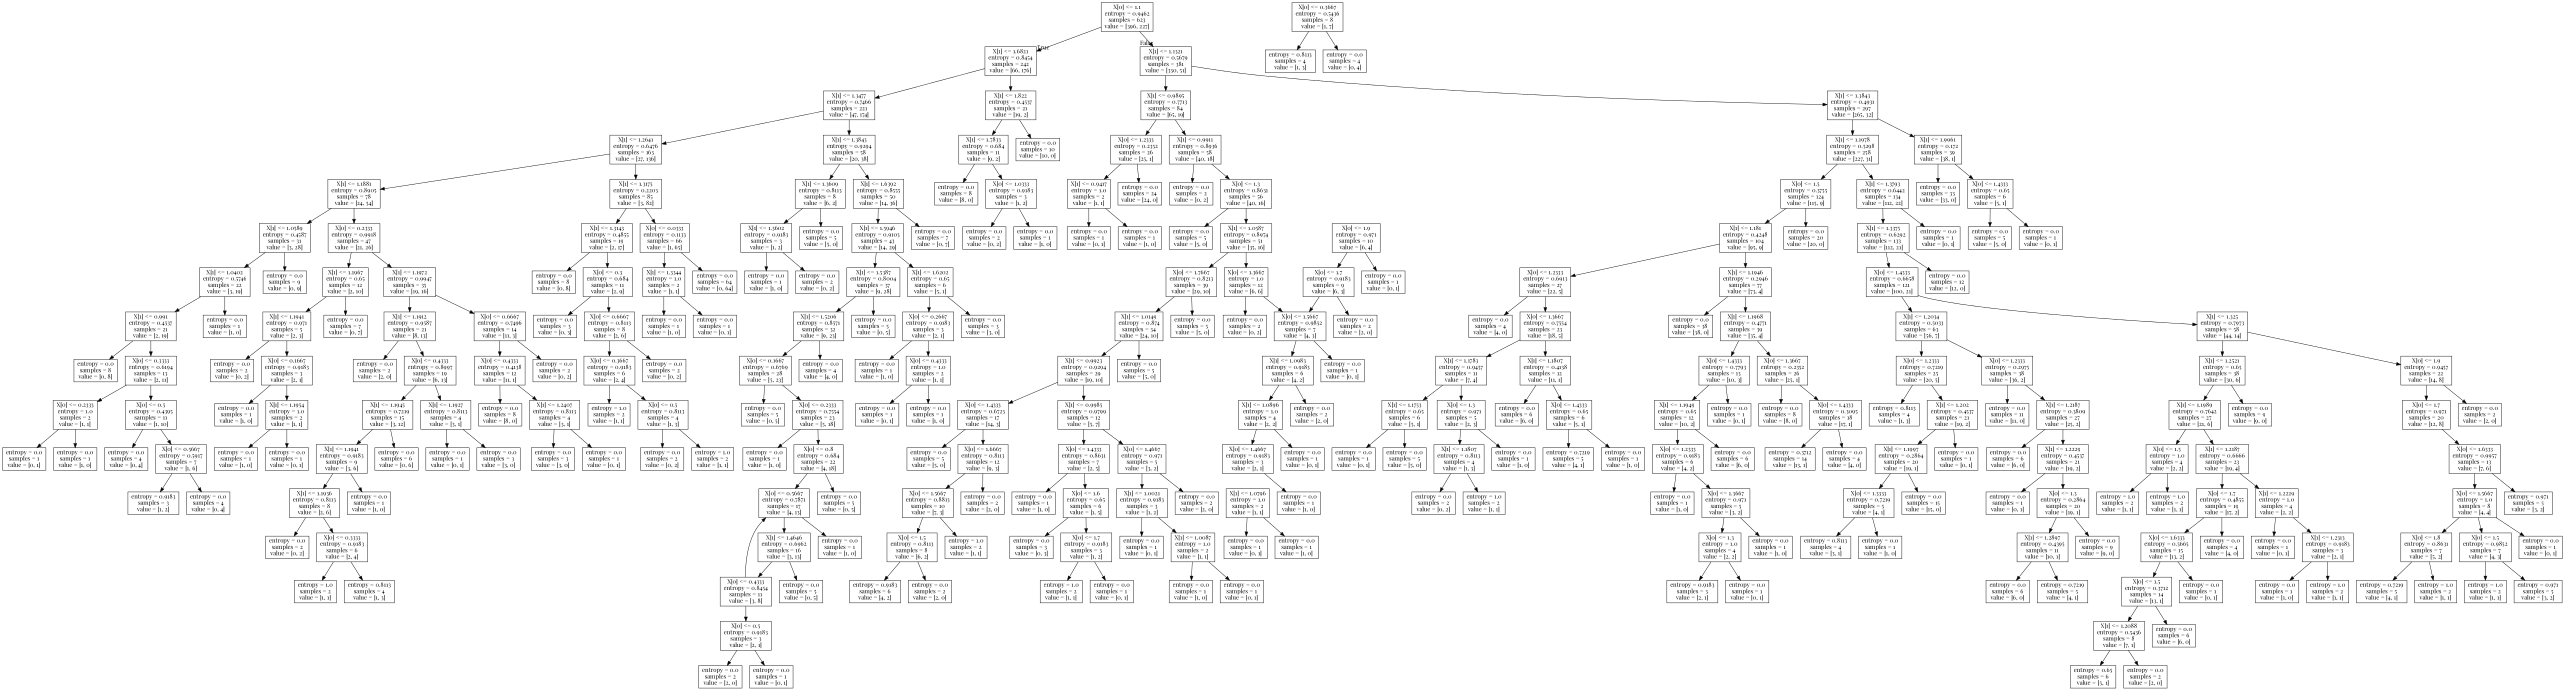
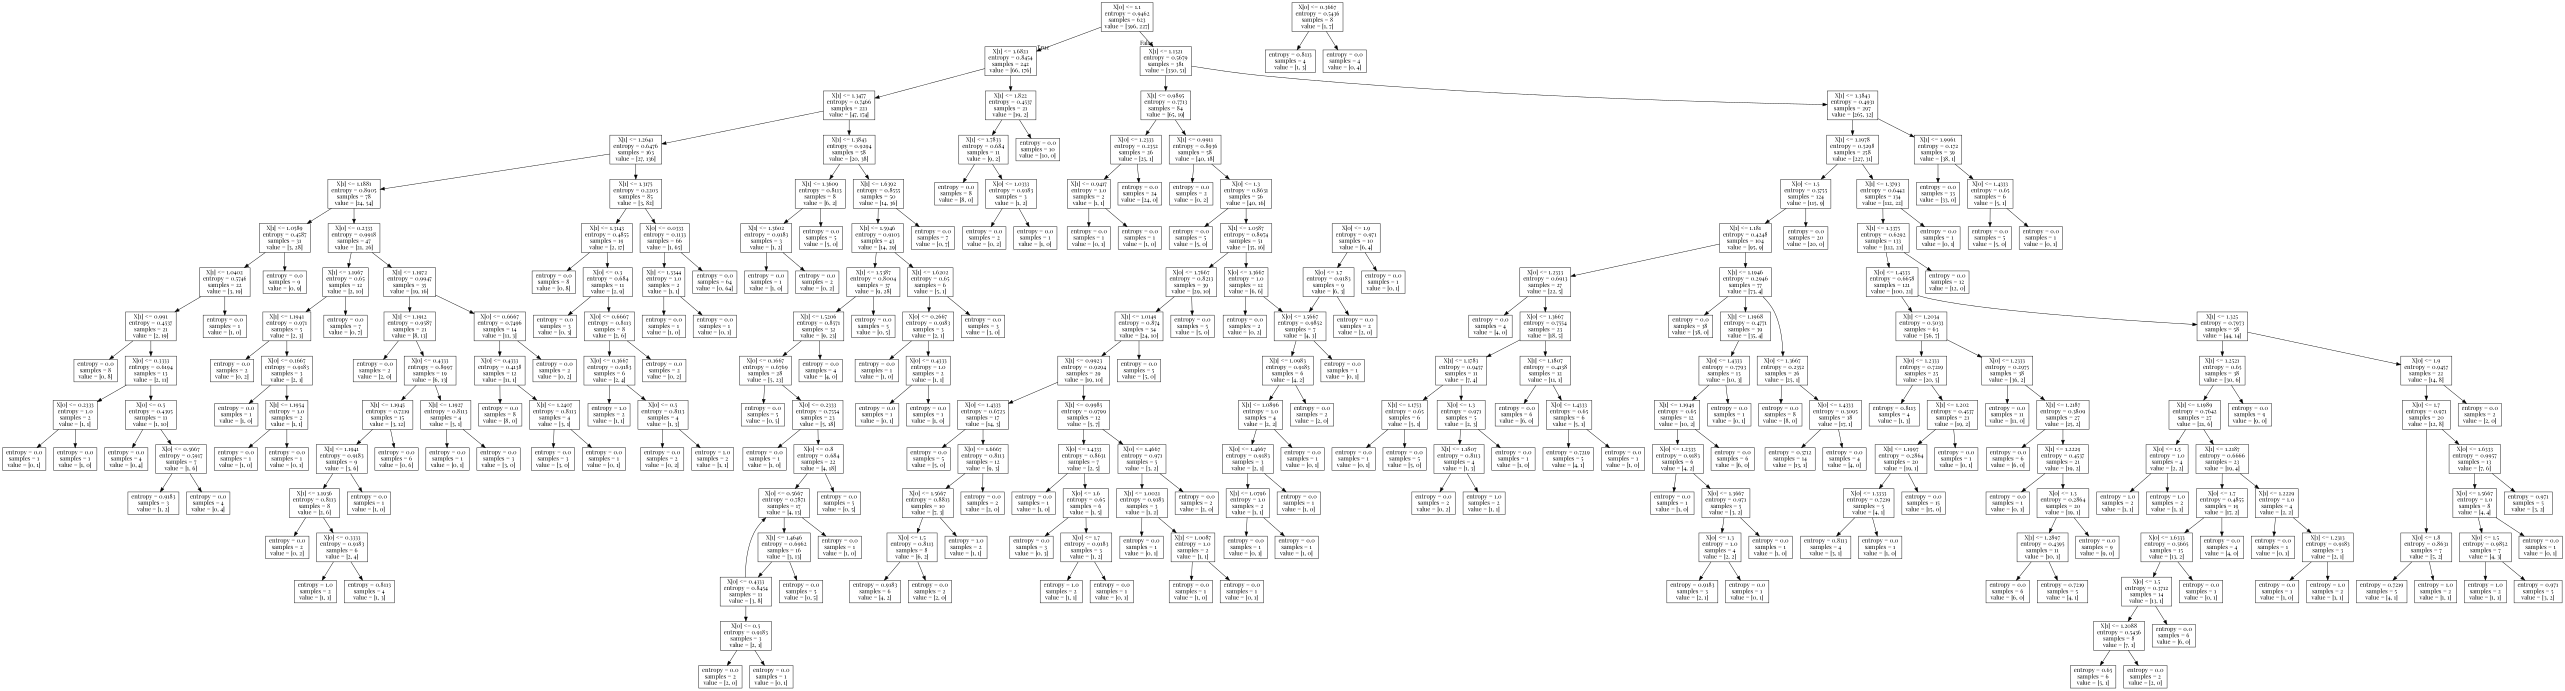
(1763, 347) -> (1778, 322)
none -> (1248, 479)
(2452, 524) -> (2426, 479)
